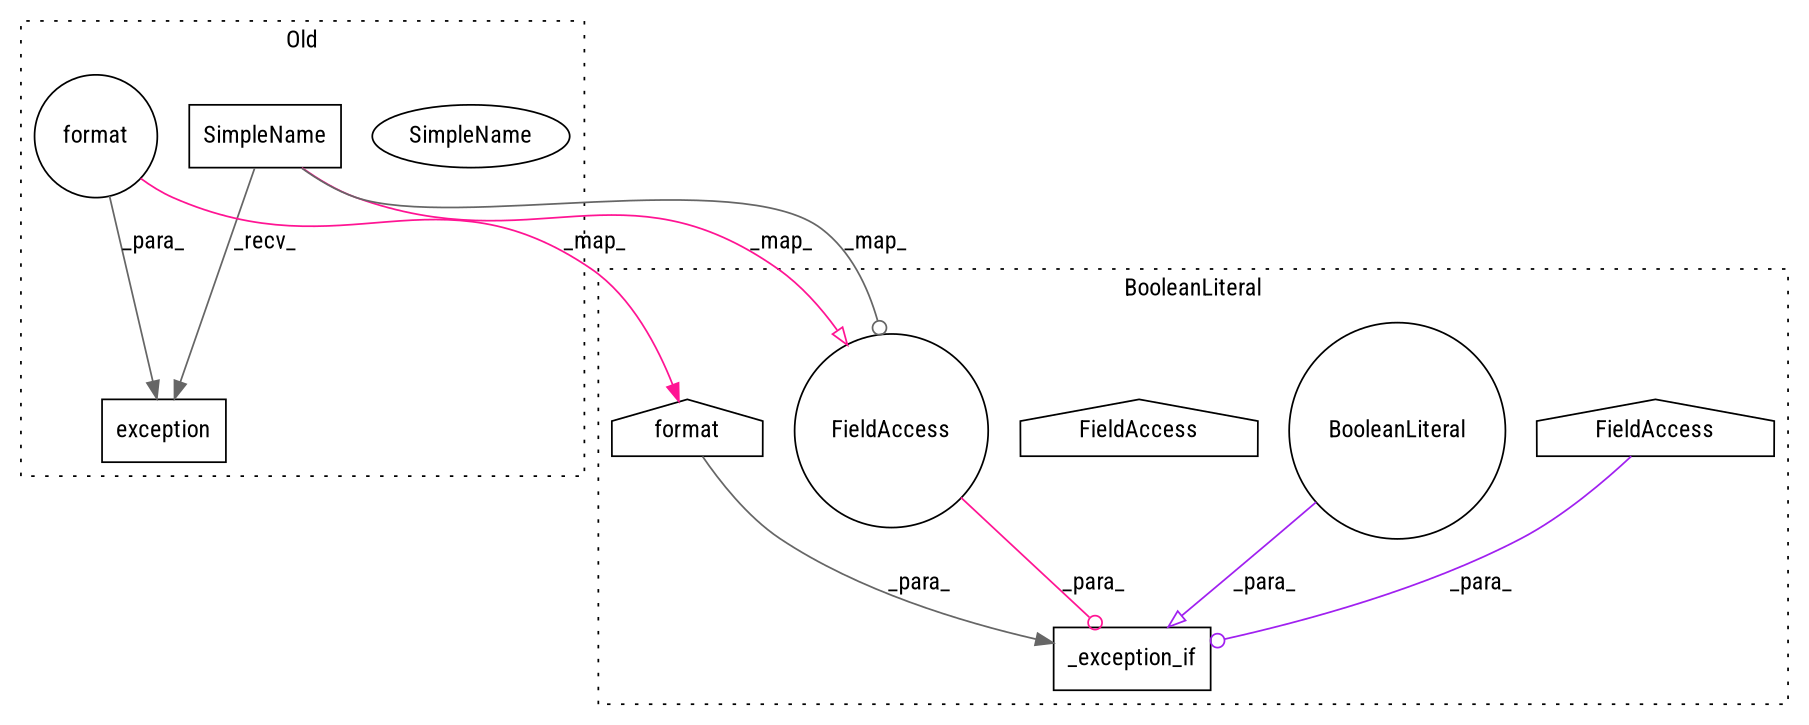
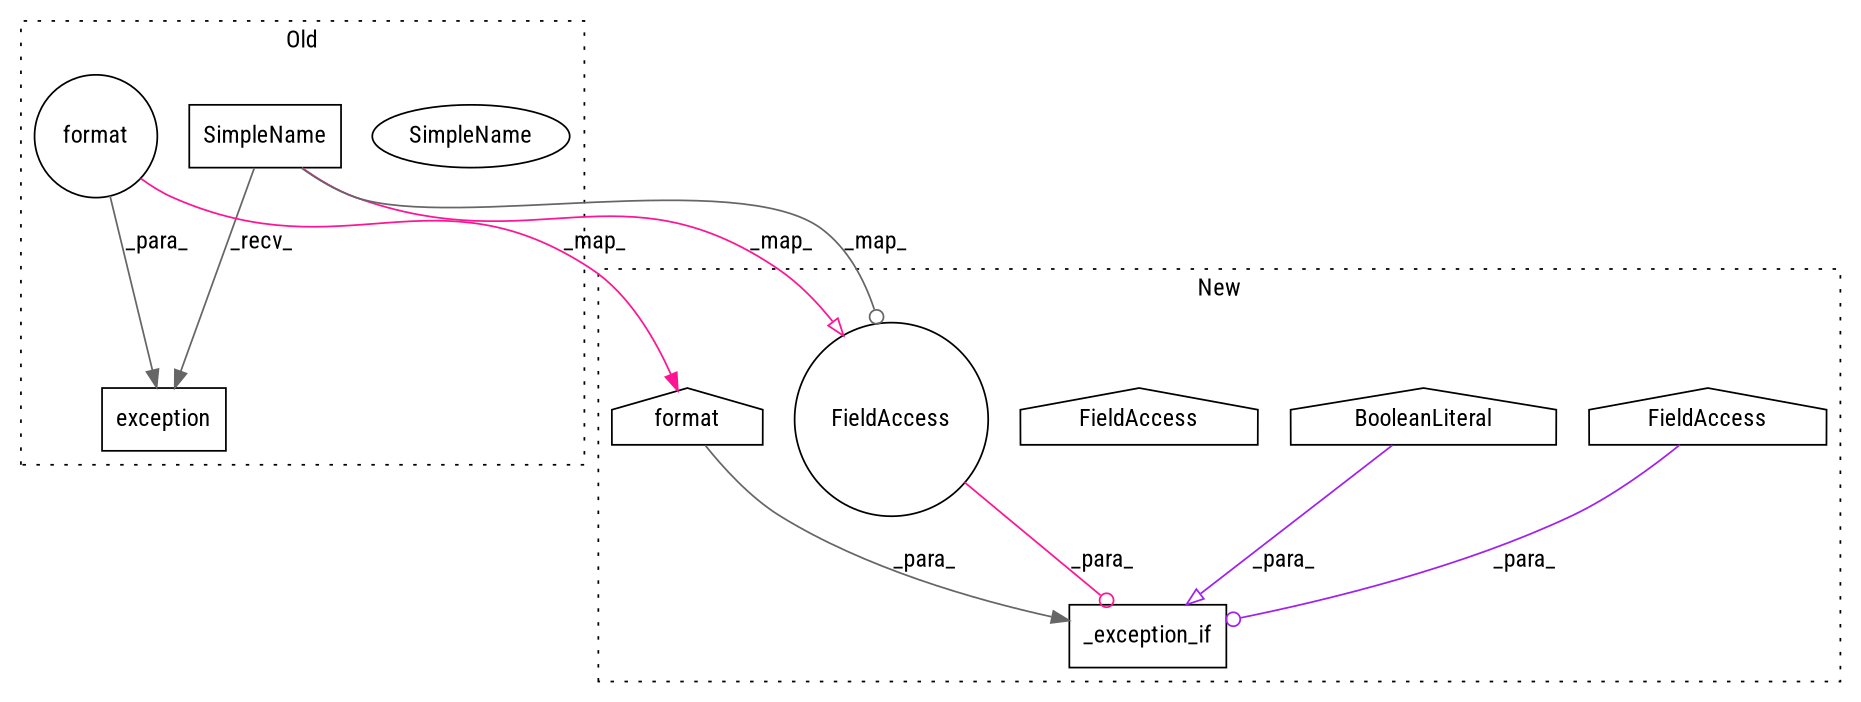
(1193, 289) -> (1219, 289)
(1397, 431) -> (1423, 419)
